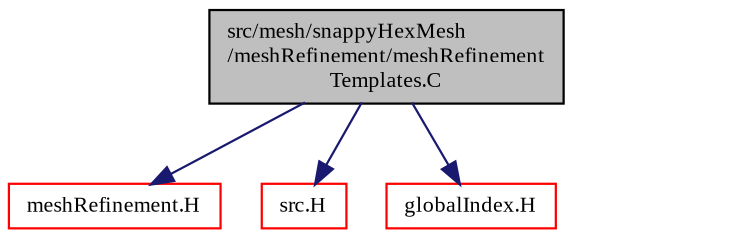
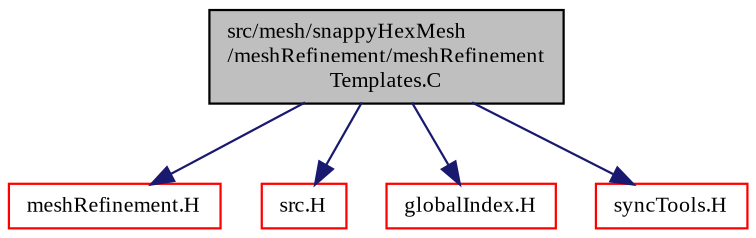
none -> (672, 206)
